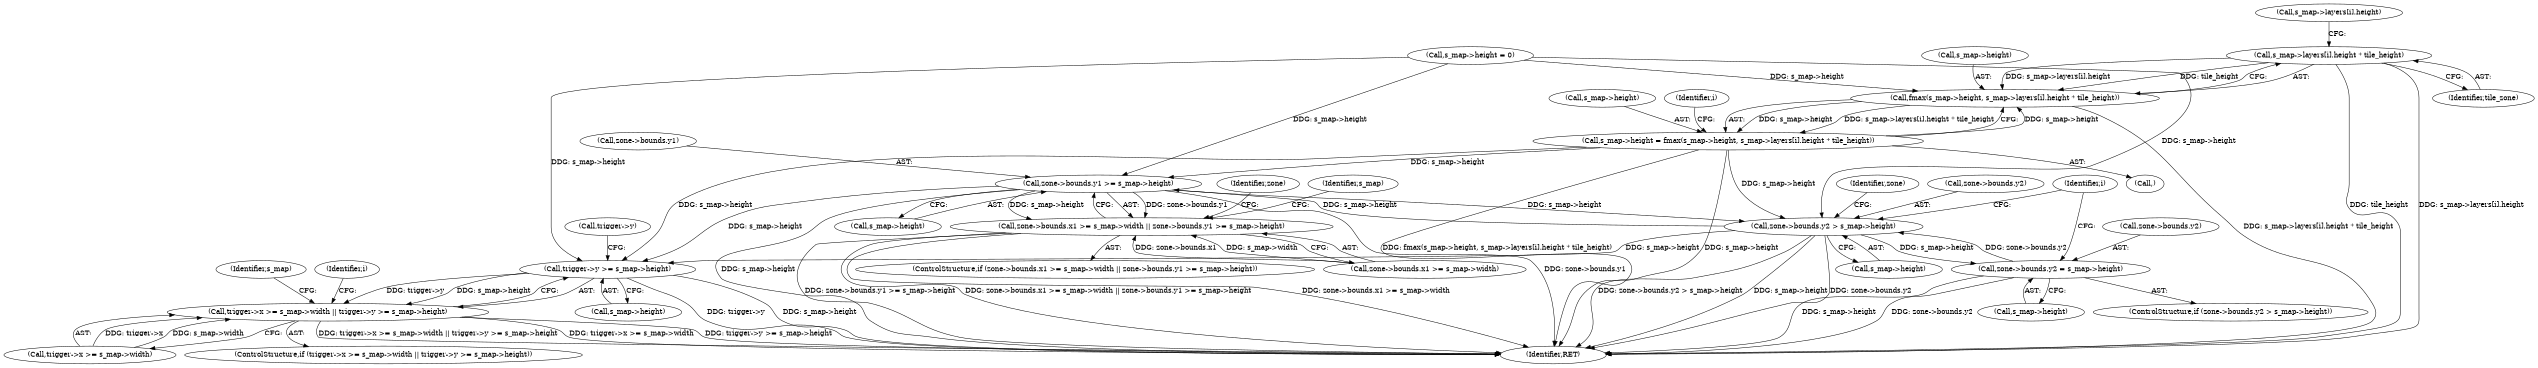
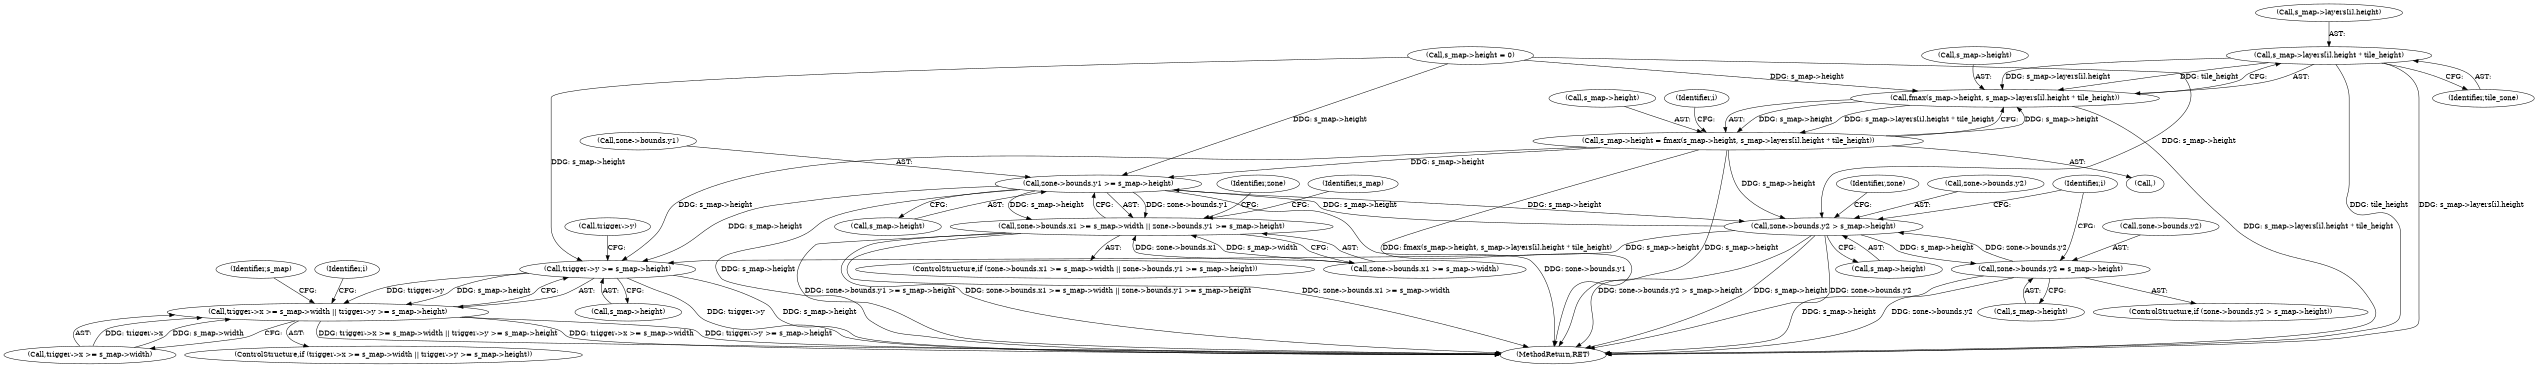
(2338, 34) -> (2338, 34)
(1553, 355) -> (1553, 355)
